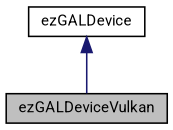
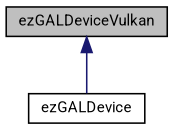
(87, 73) -> (87, 73)
